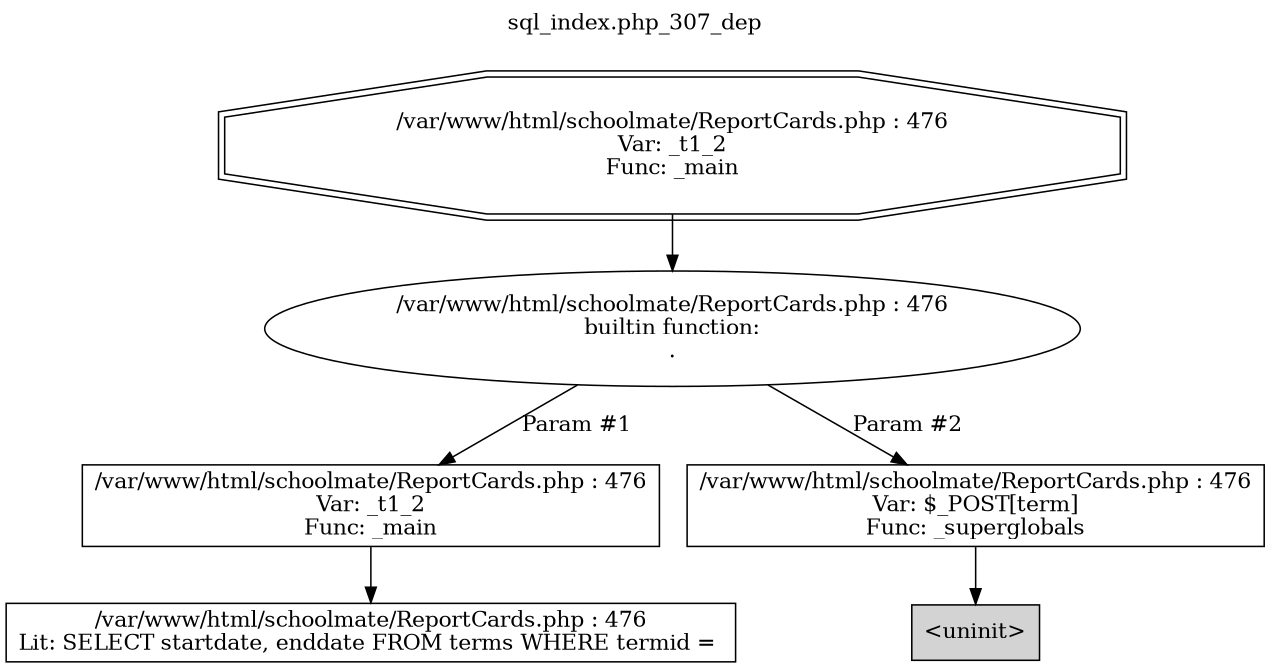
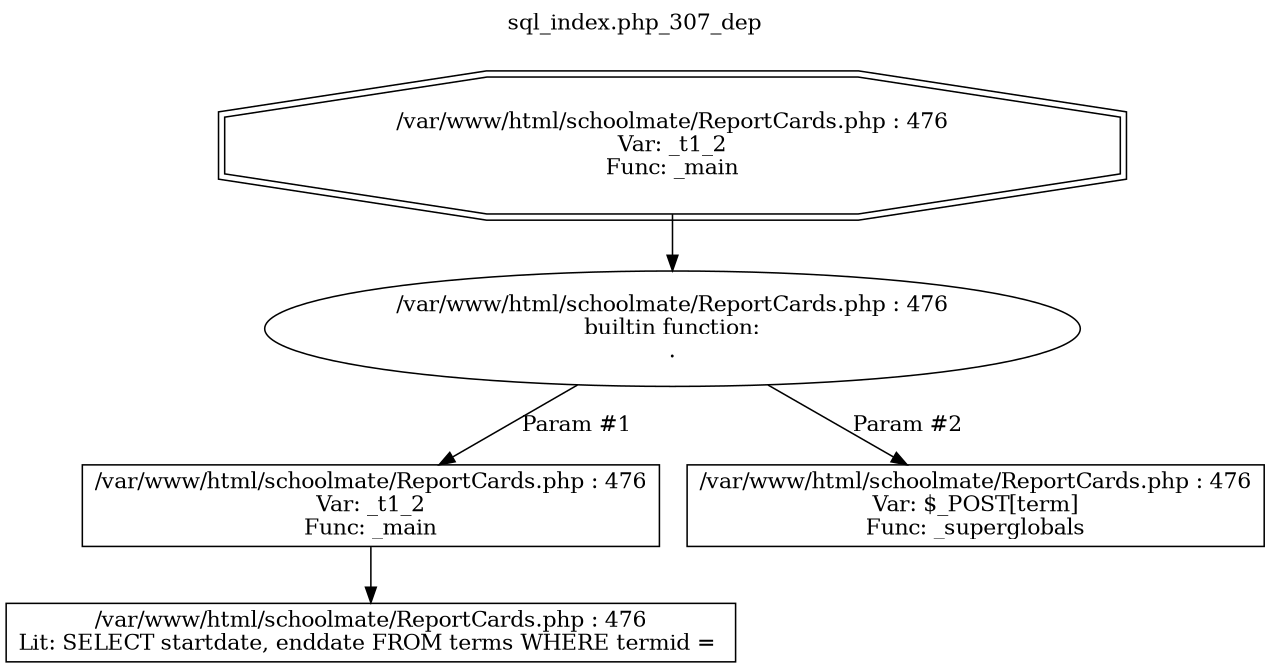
(976, 633) -> none
